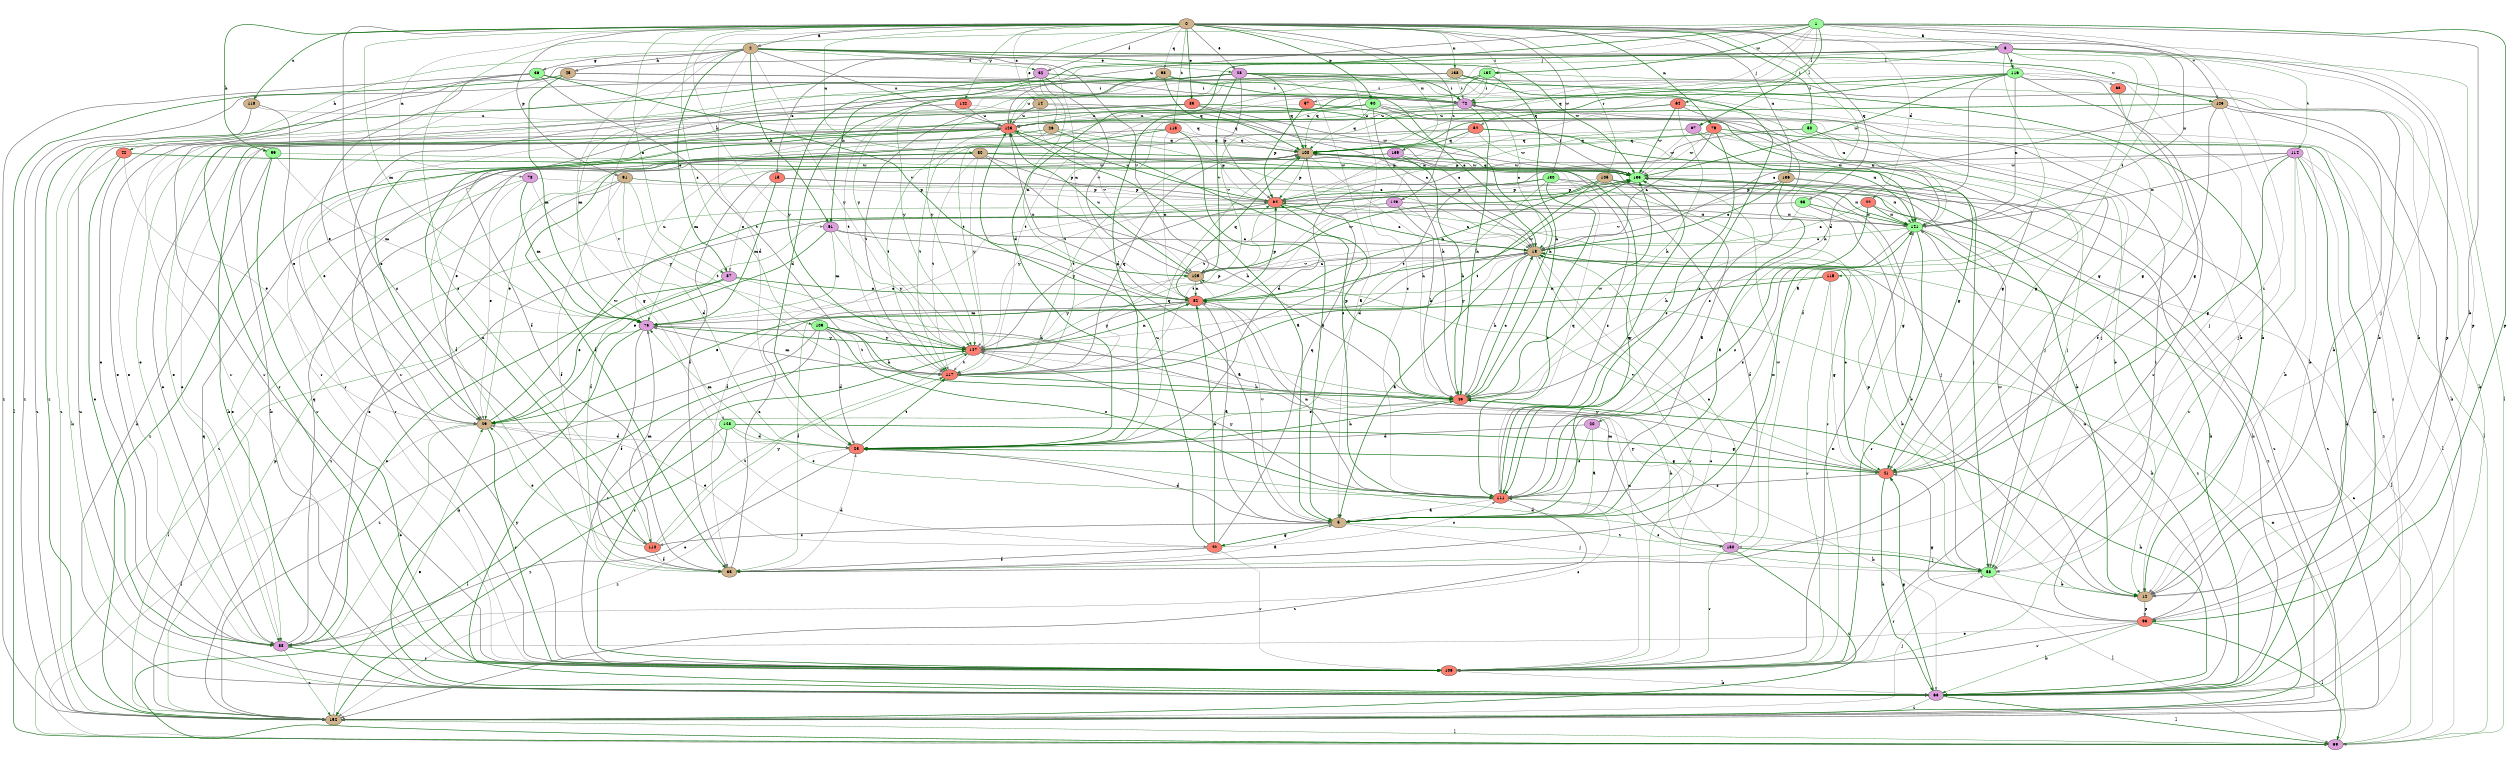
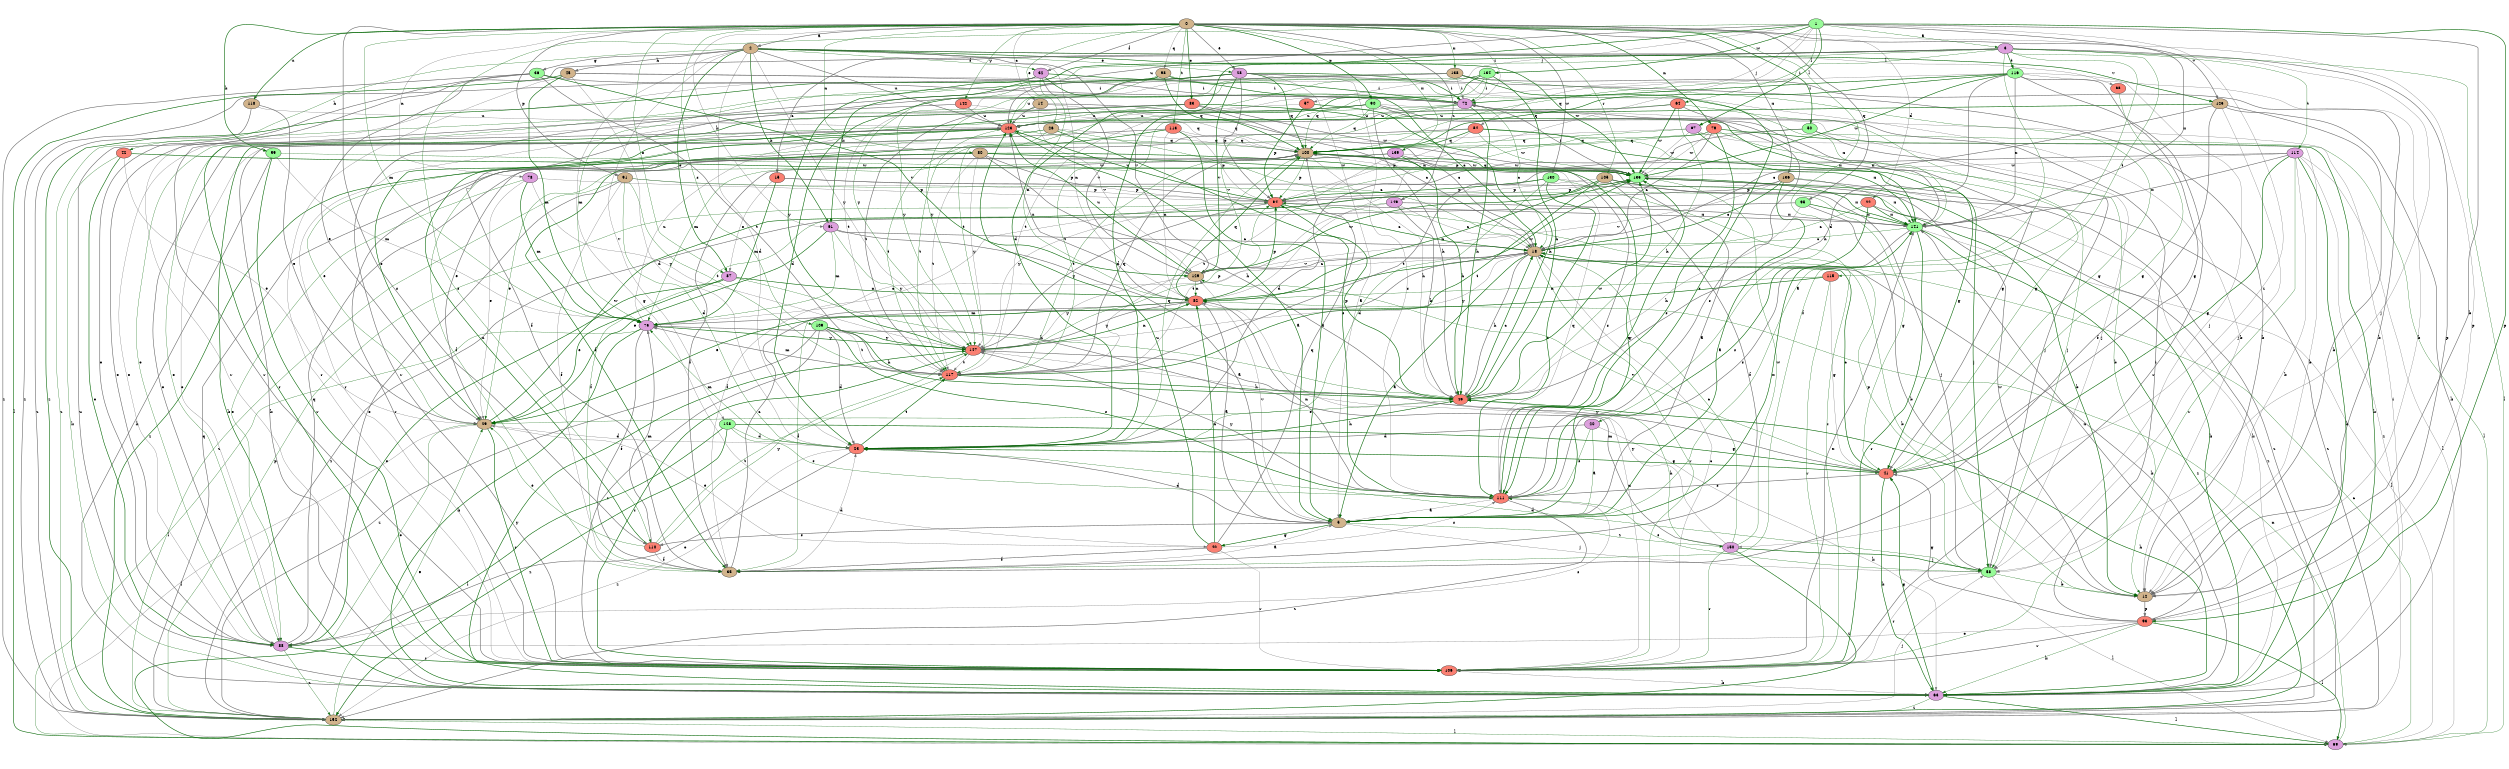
(1960, 110) -> (1960, 110)
(2405, 127) -> none
(2150, 276) -> (2150, 276)
none -> (688, 285)
